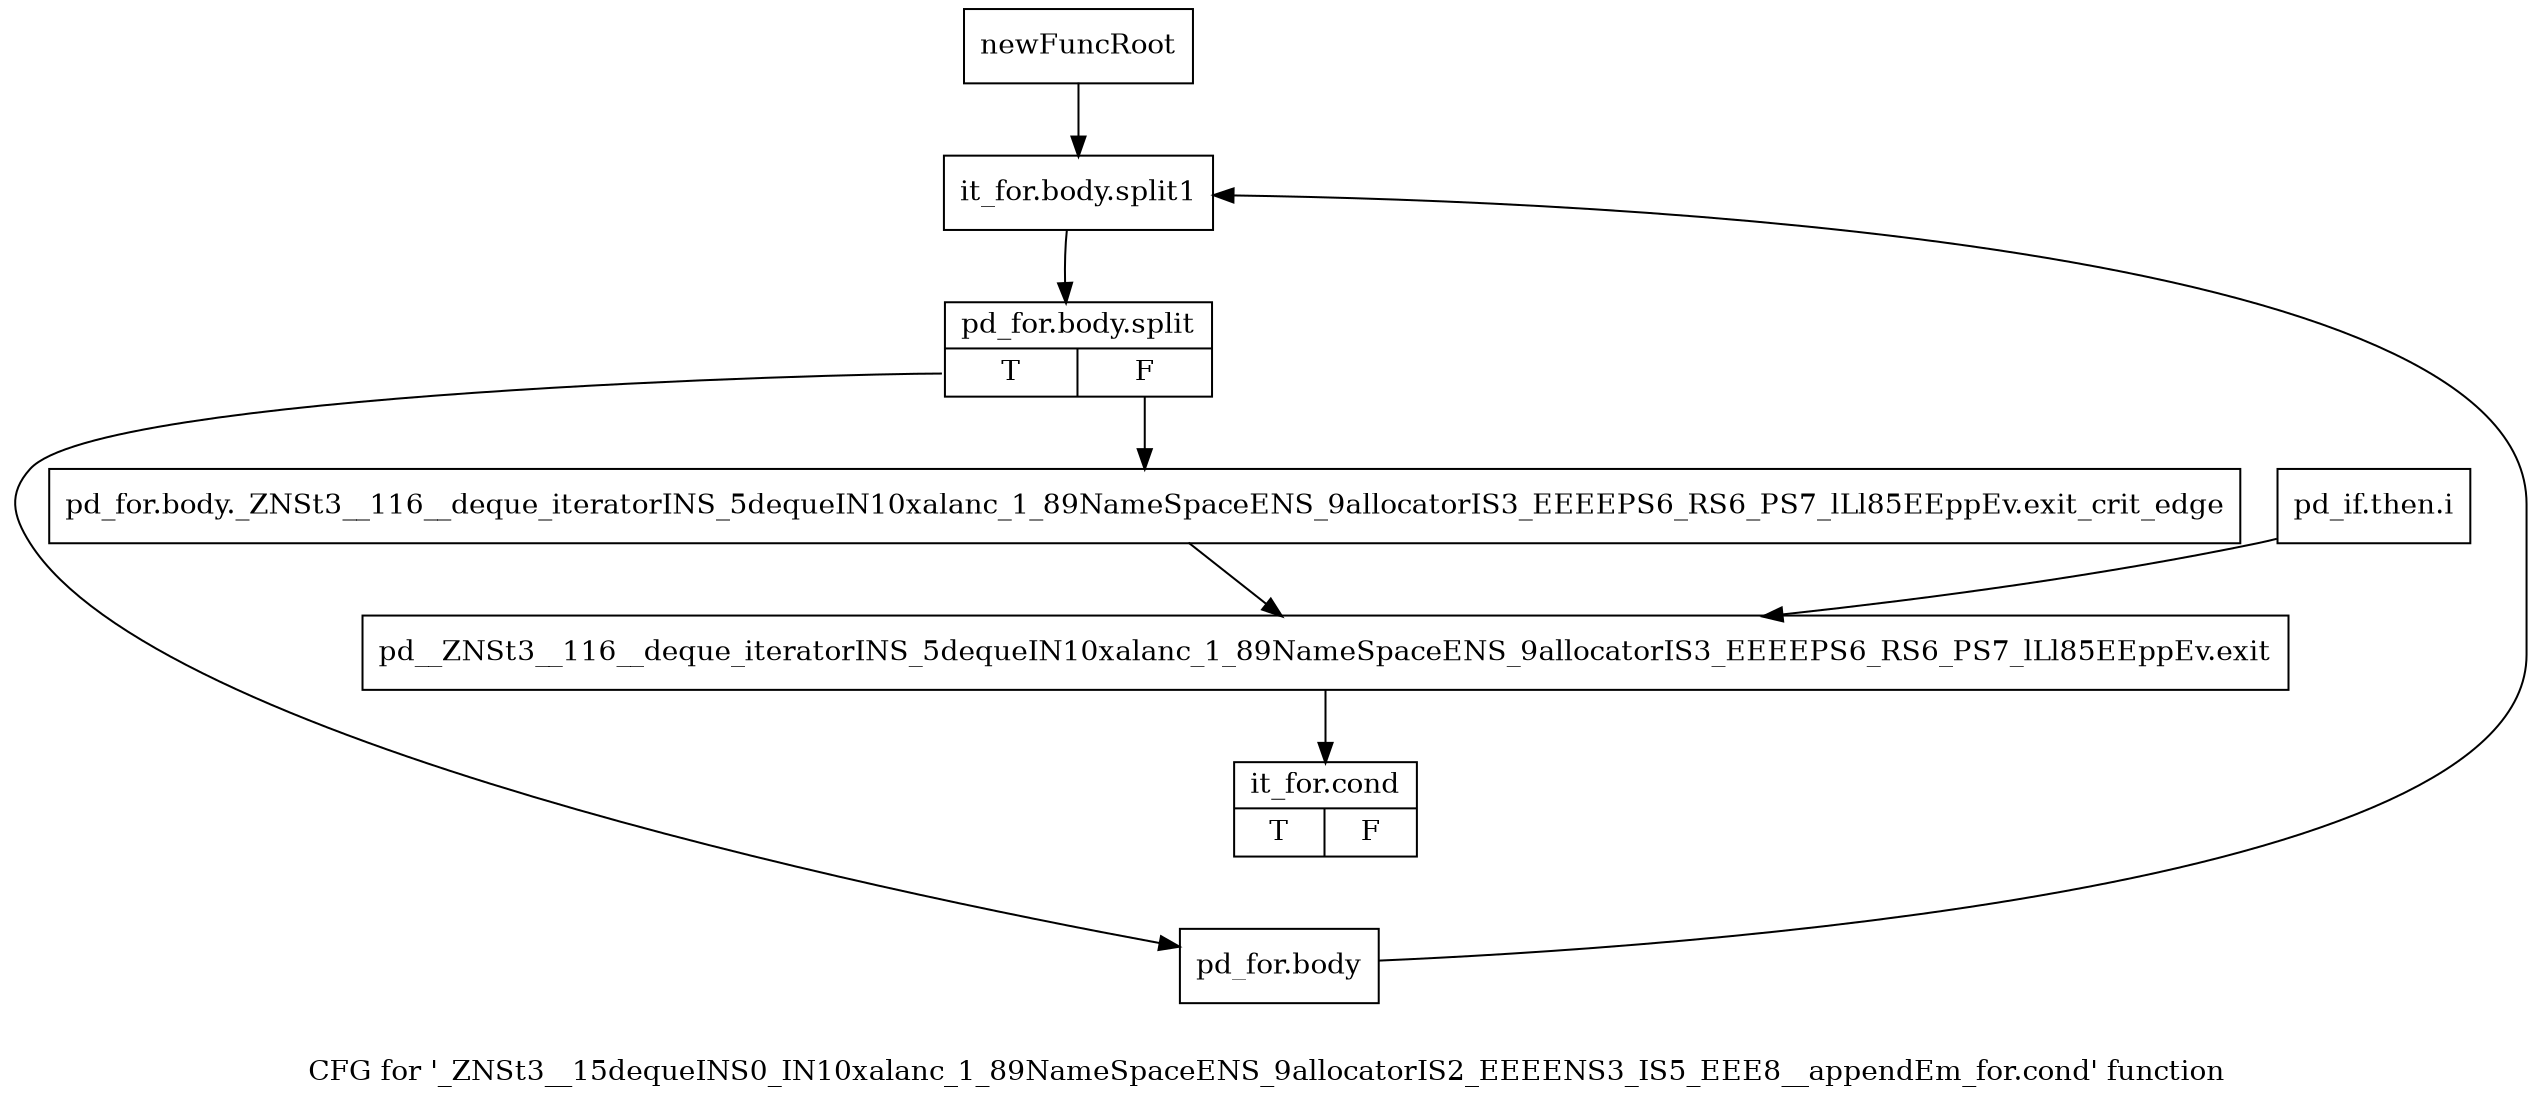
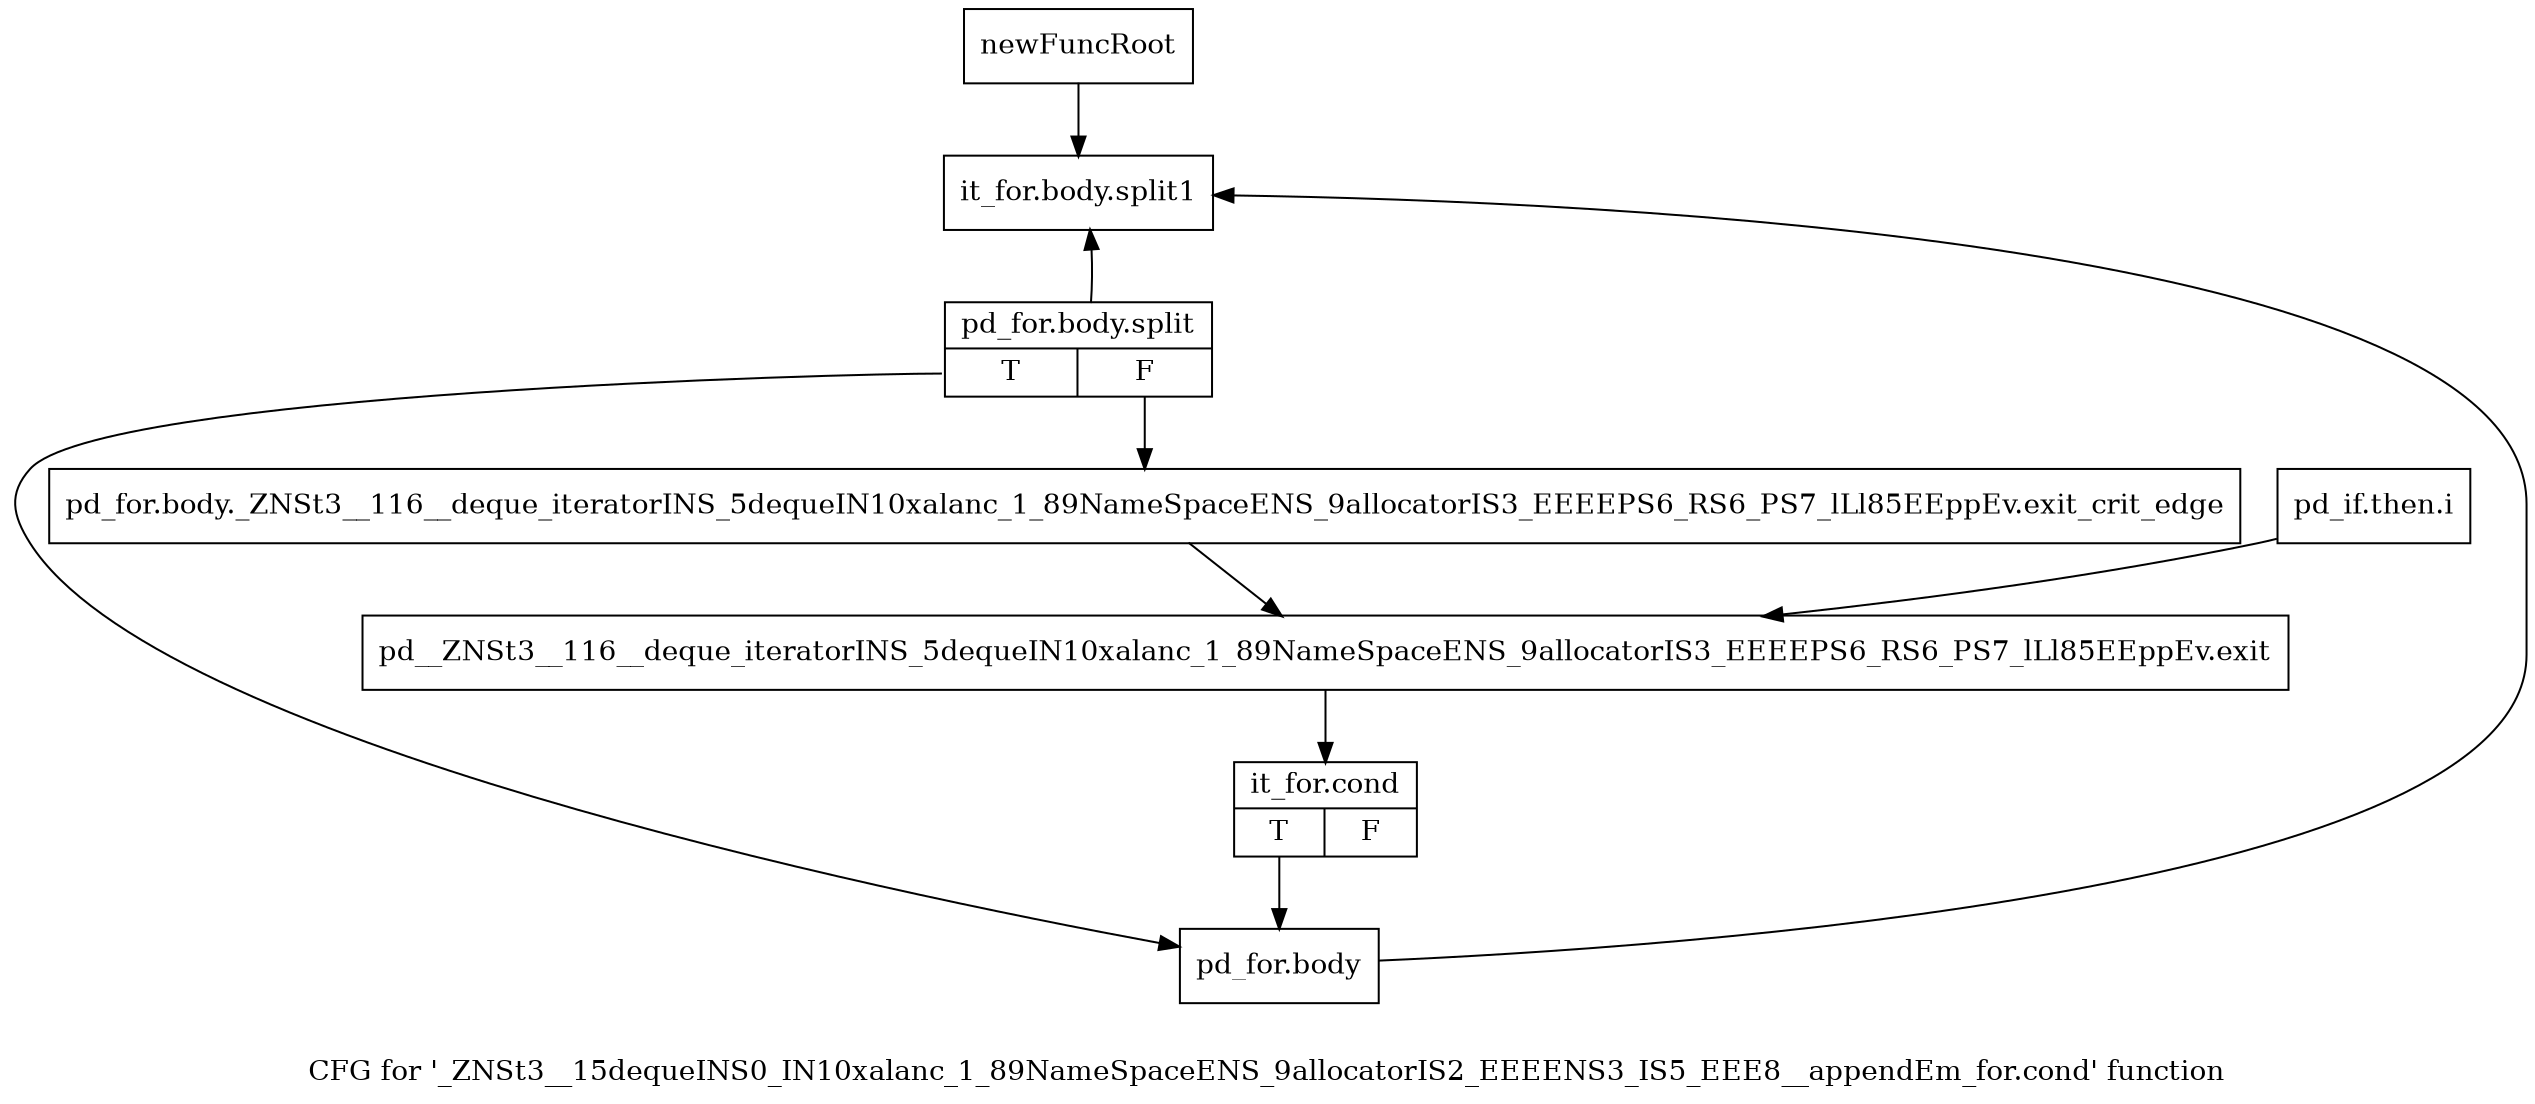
(1065, 256) -> (1092, 276)
none -> (1279, 883)
